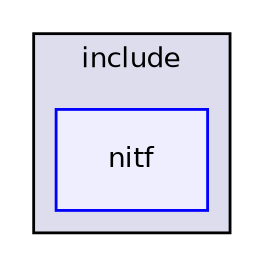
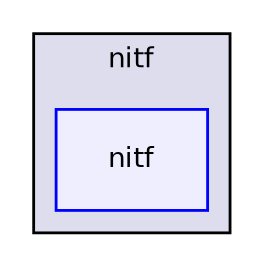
(132, 60) -> (132, 60)
